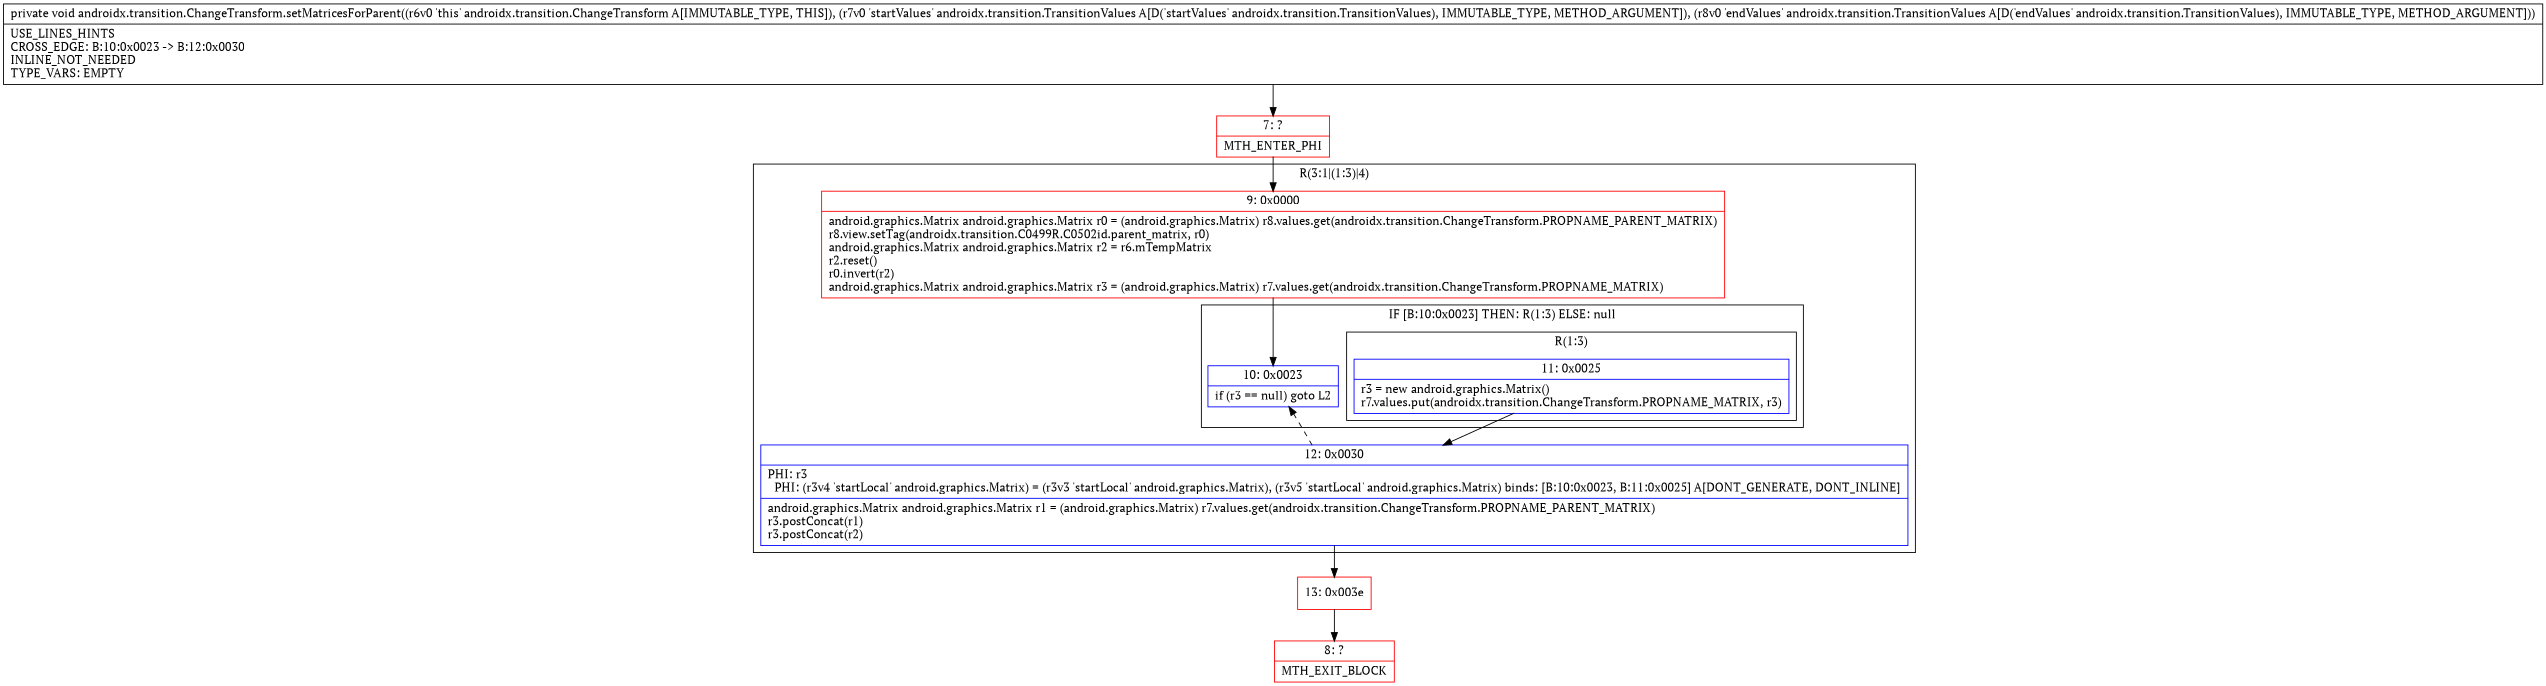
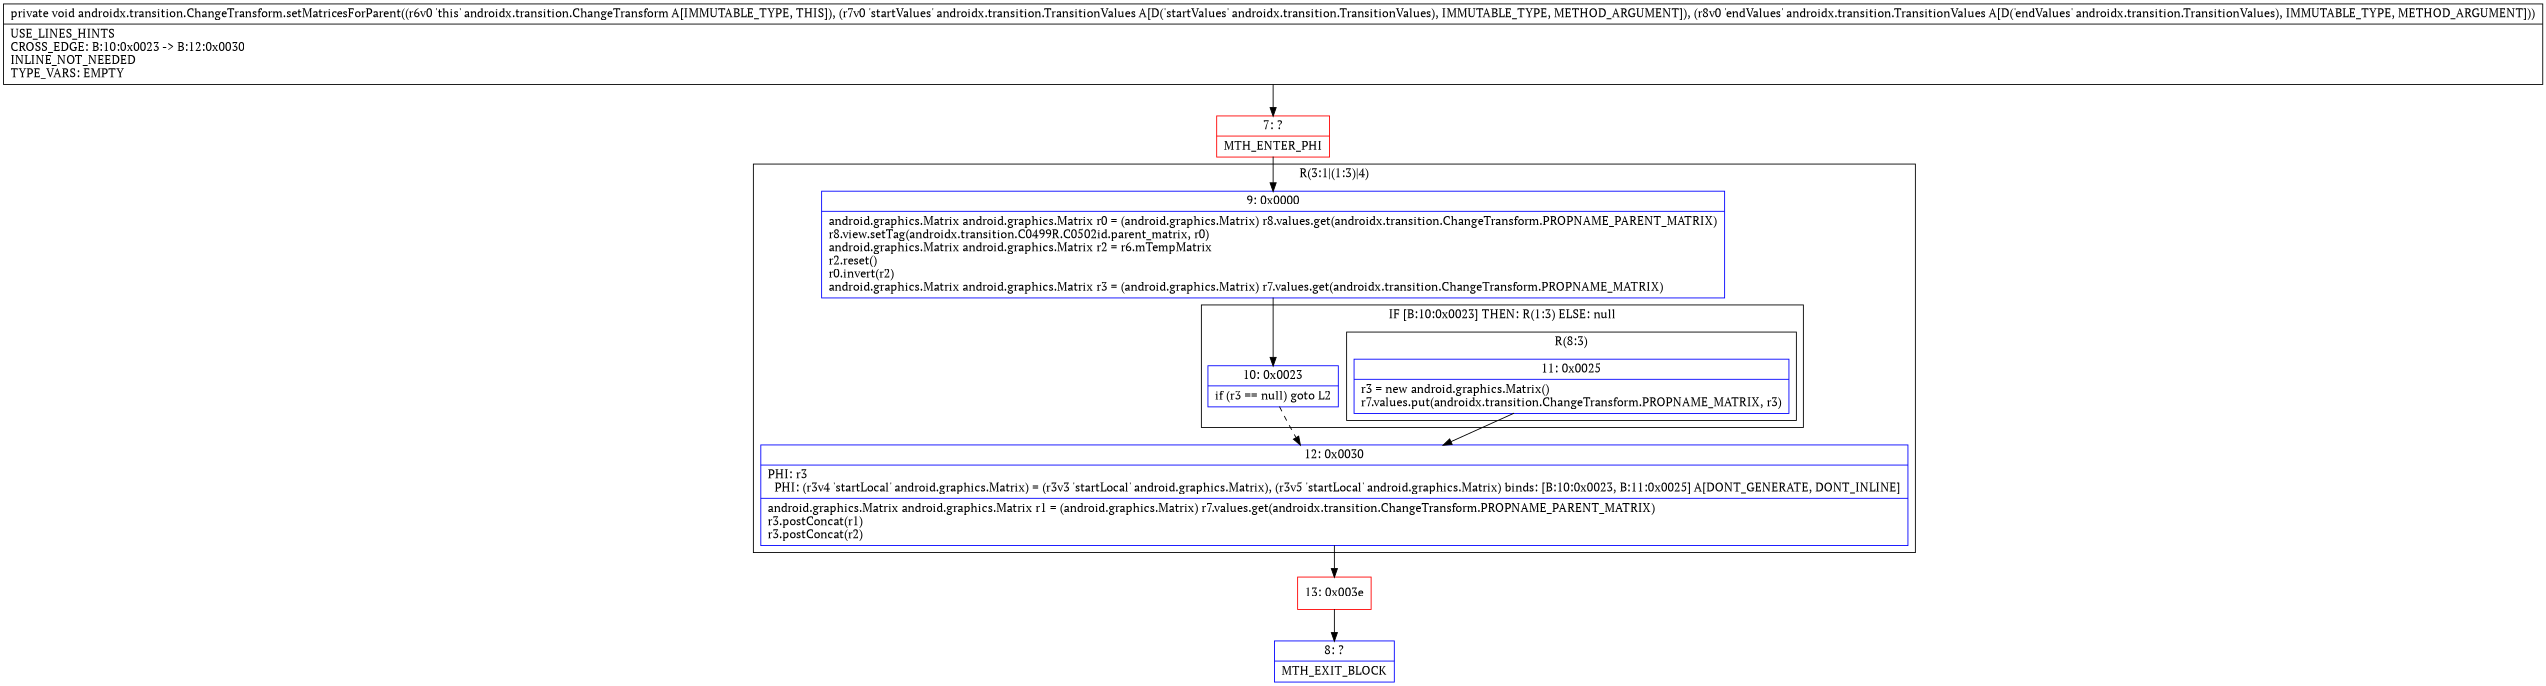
(1273, 245) -> (1273, 245)
(1572, 342) -> (1572, 342)
(1305, 433) -> (1288, 422)
(1334, 662) -> (1334, 662)
